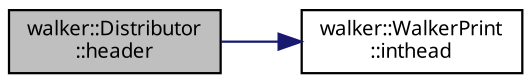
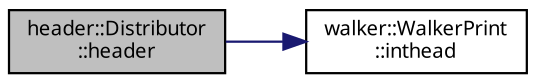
(115, 42) -> (117, 42)
